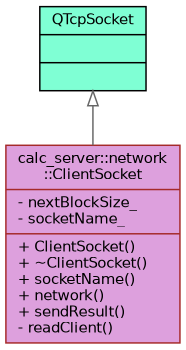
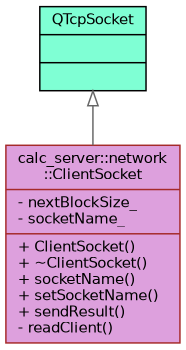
(61, 296) -> (88, 296)
